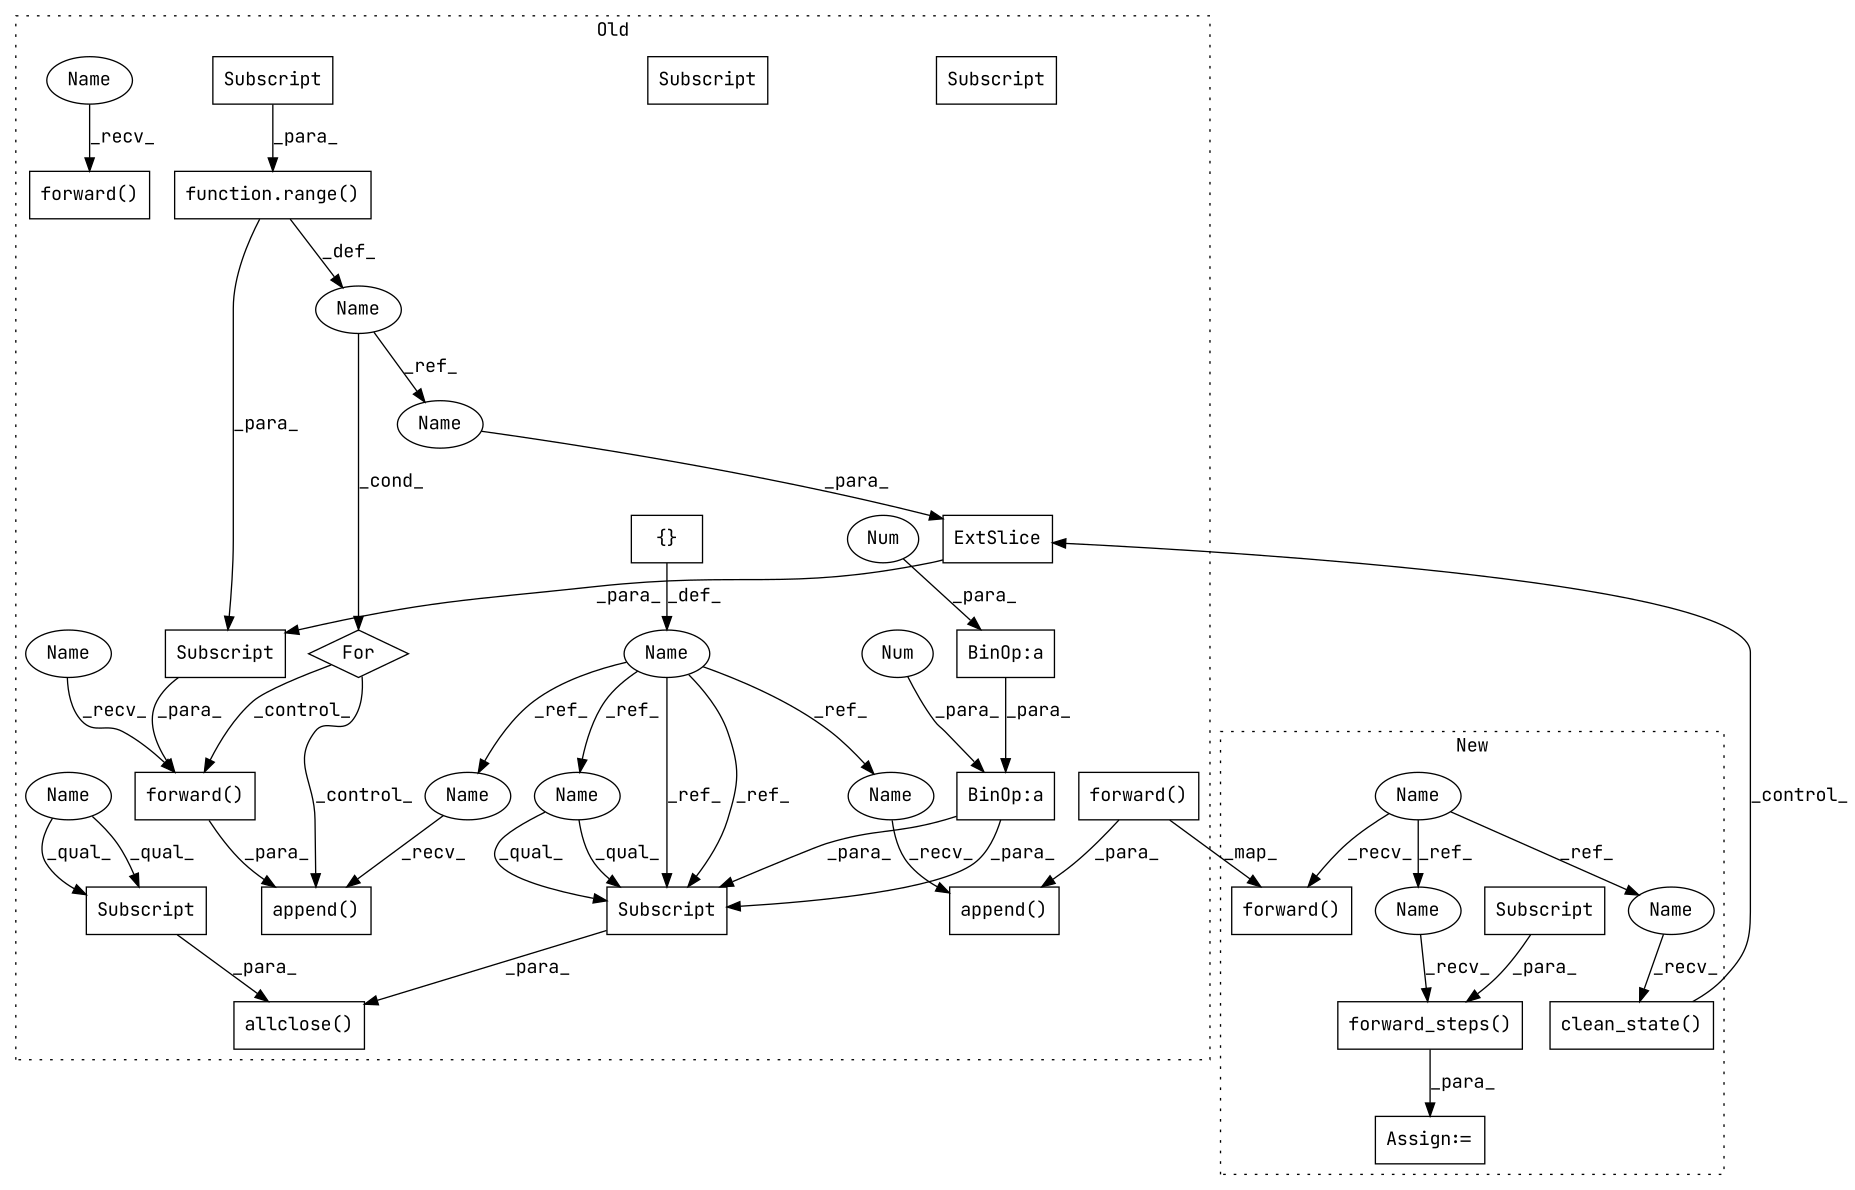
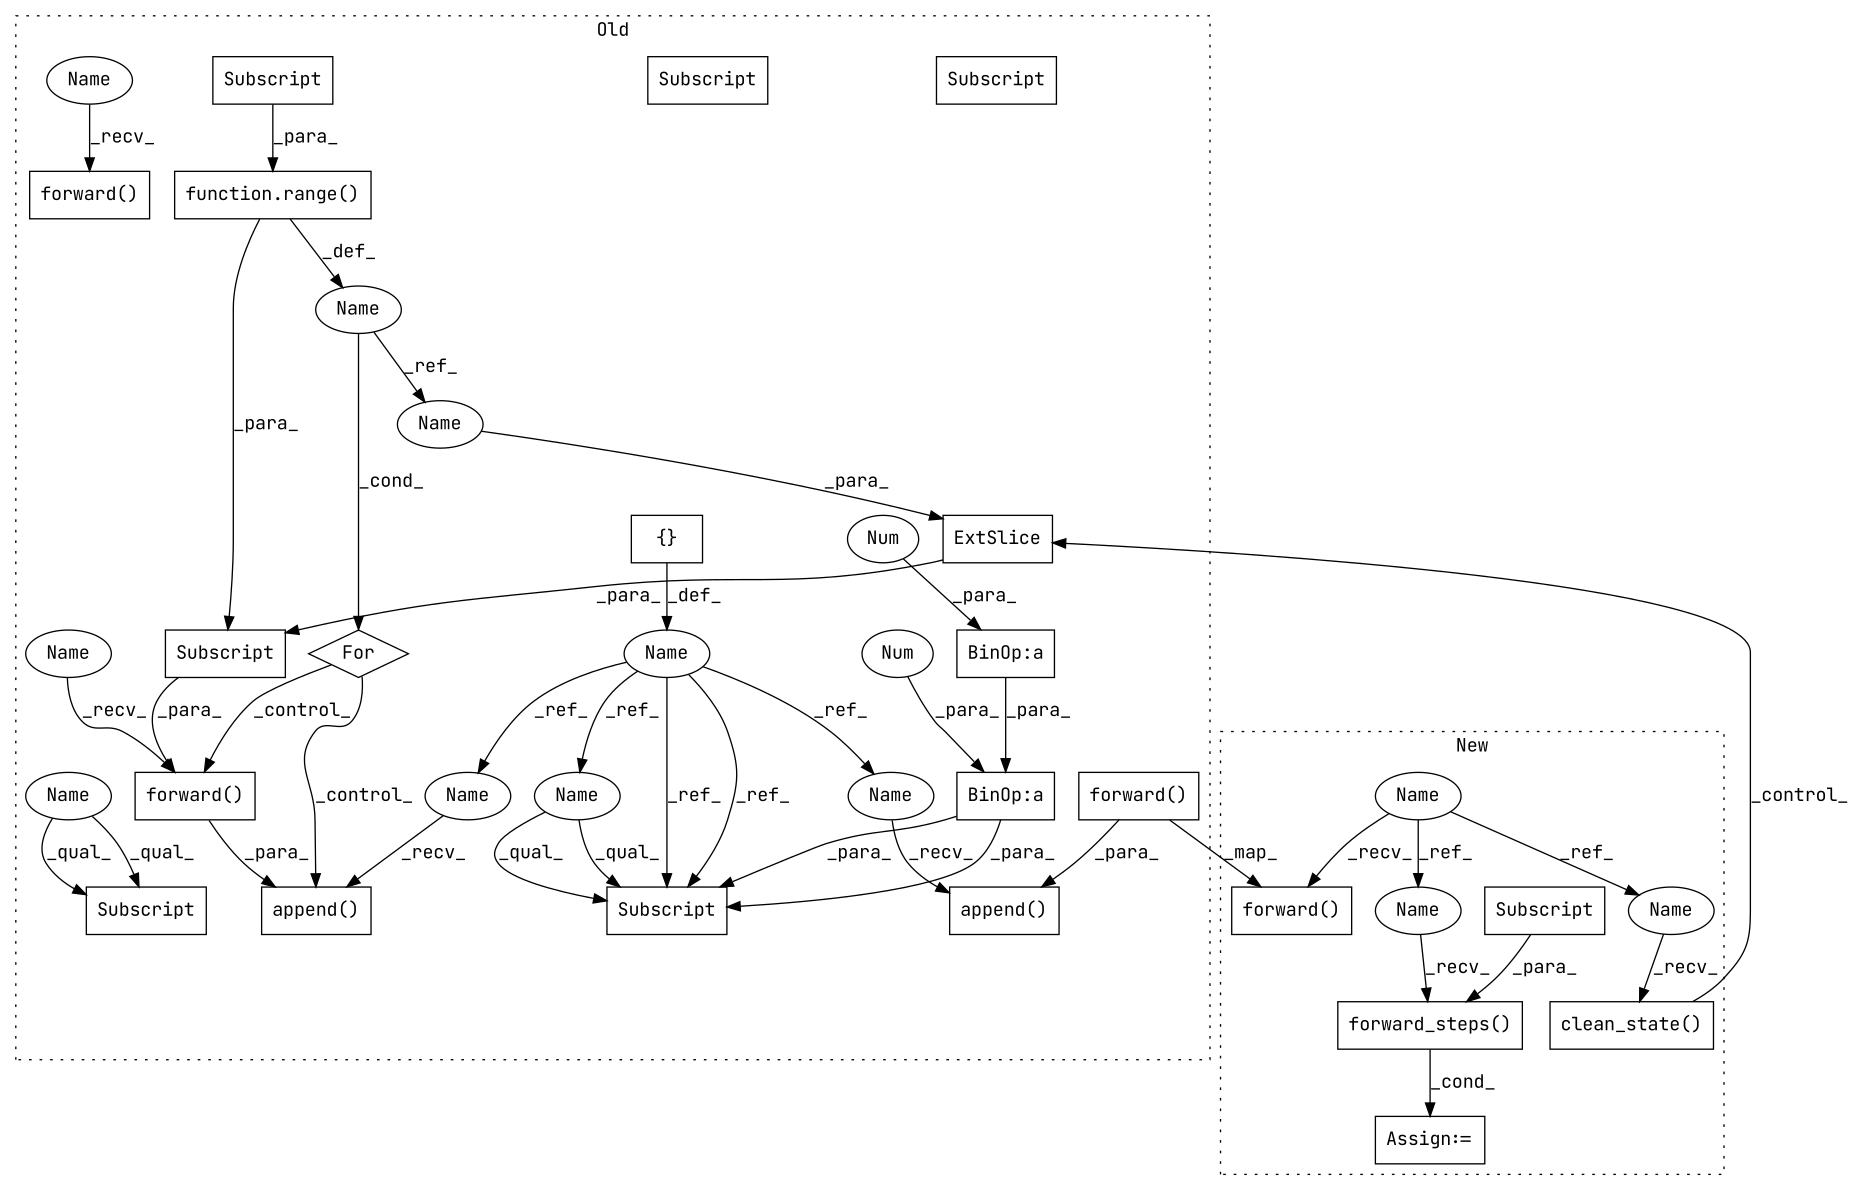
(299, 1025) -> none
(1463, 1083) -> (1463, 1083)
